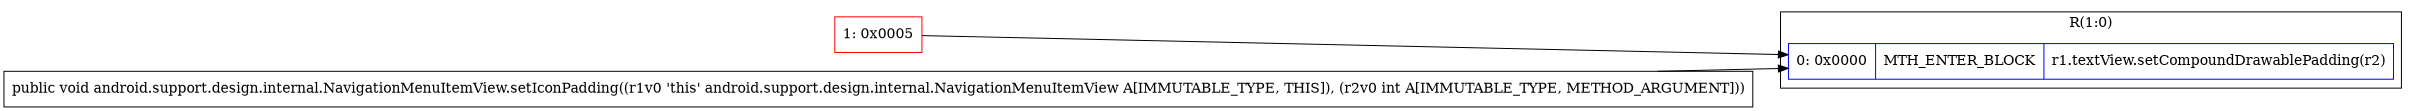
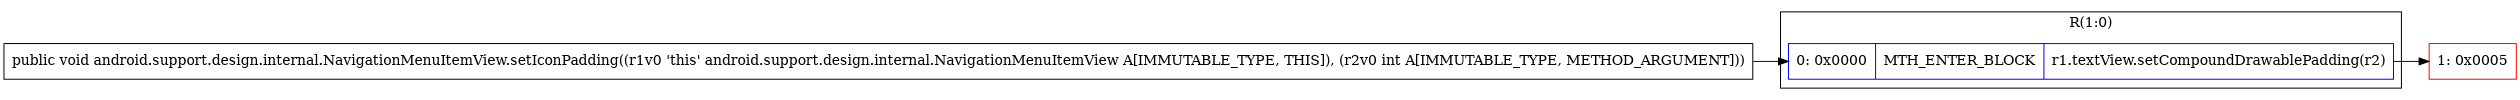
(1350, 45) -> (2408, 61)
